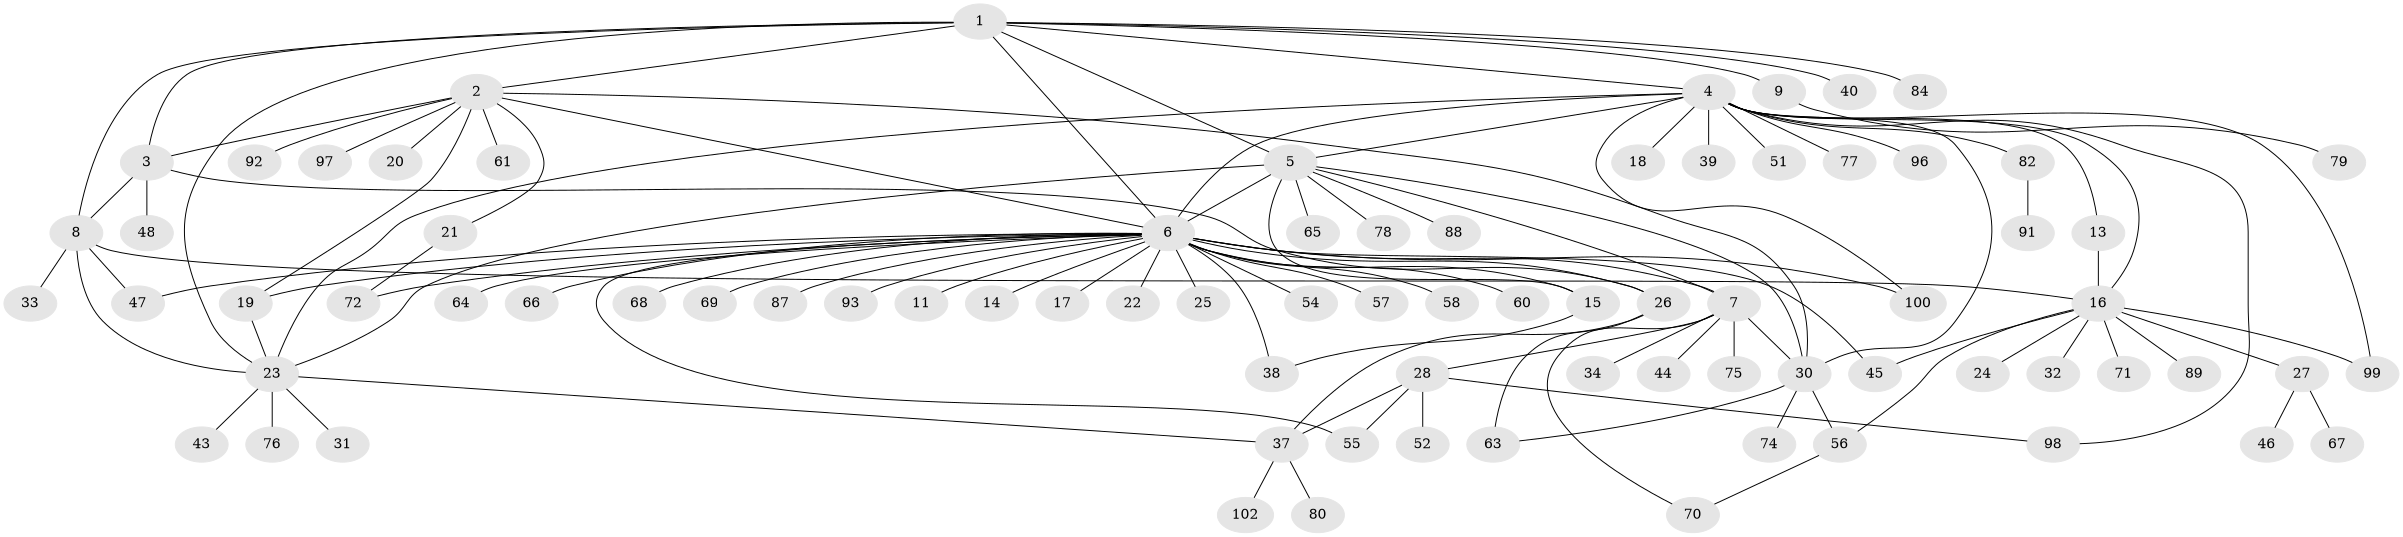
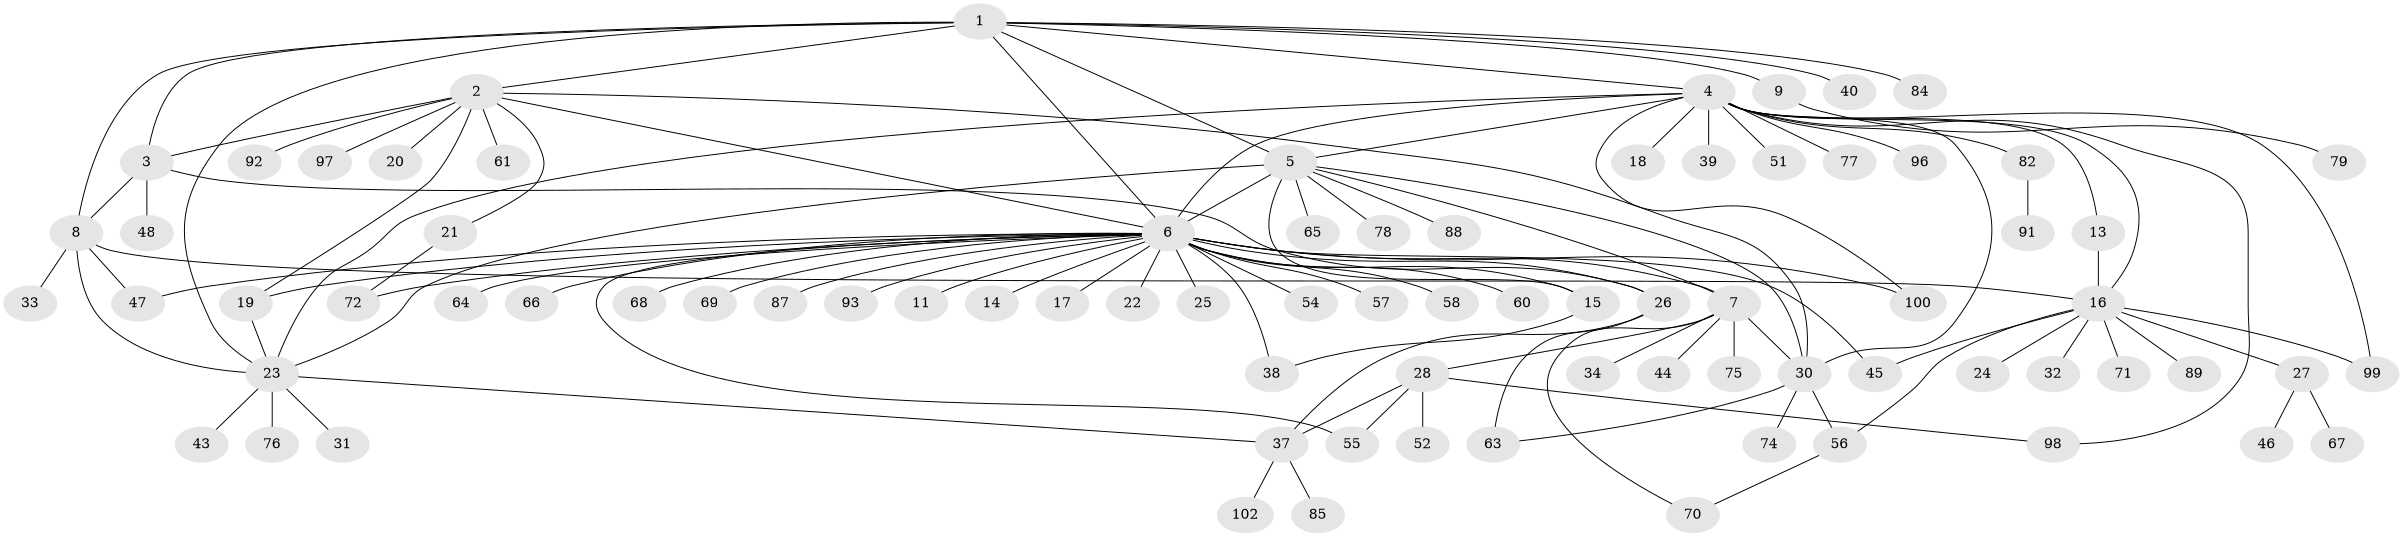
(1318, 515) -> (1318, 515)
